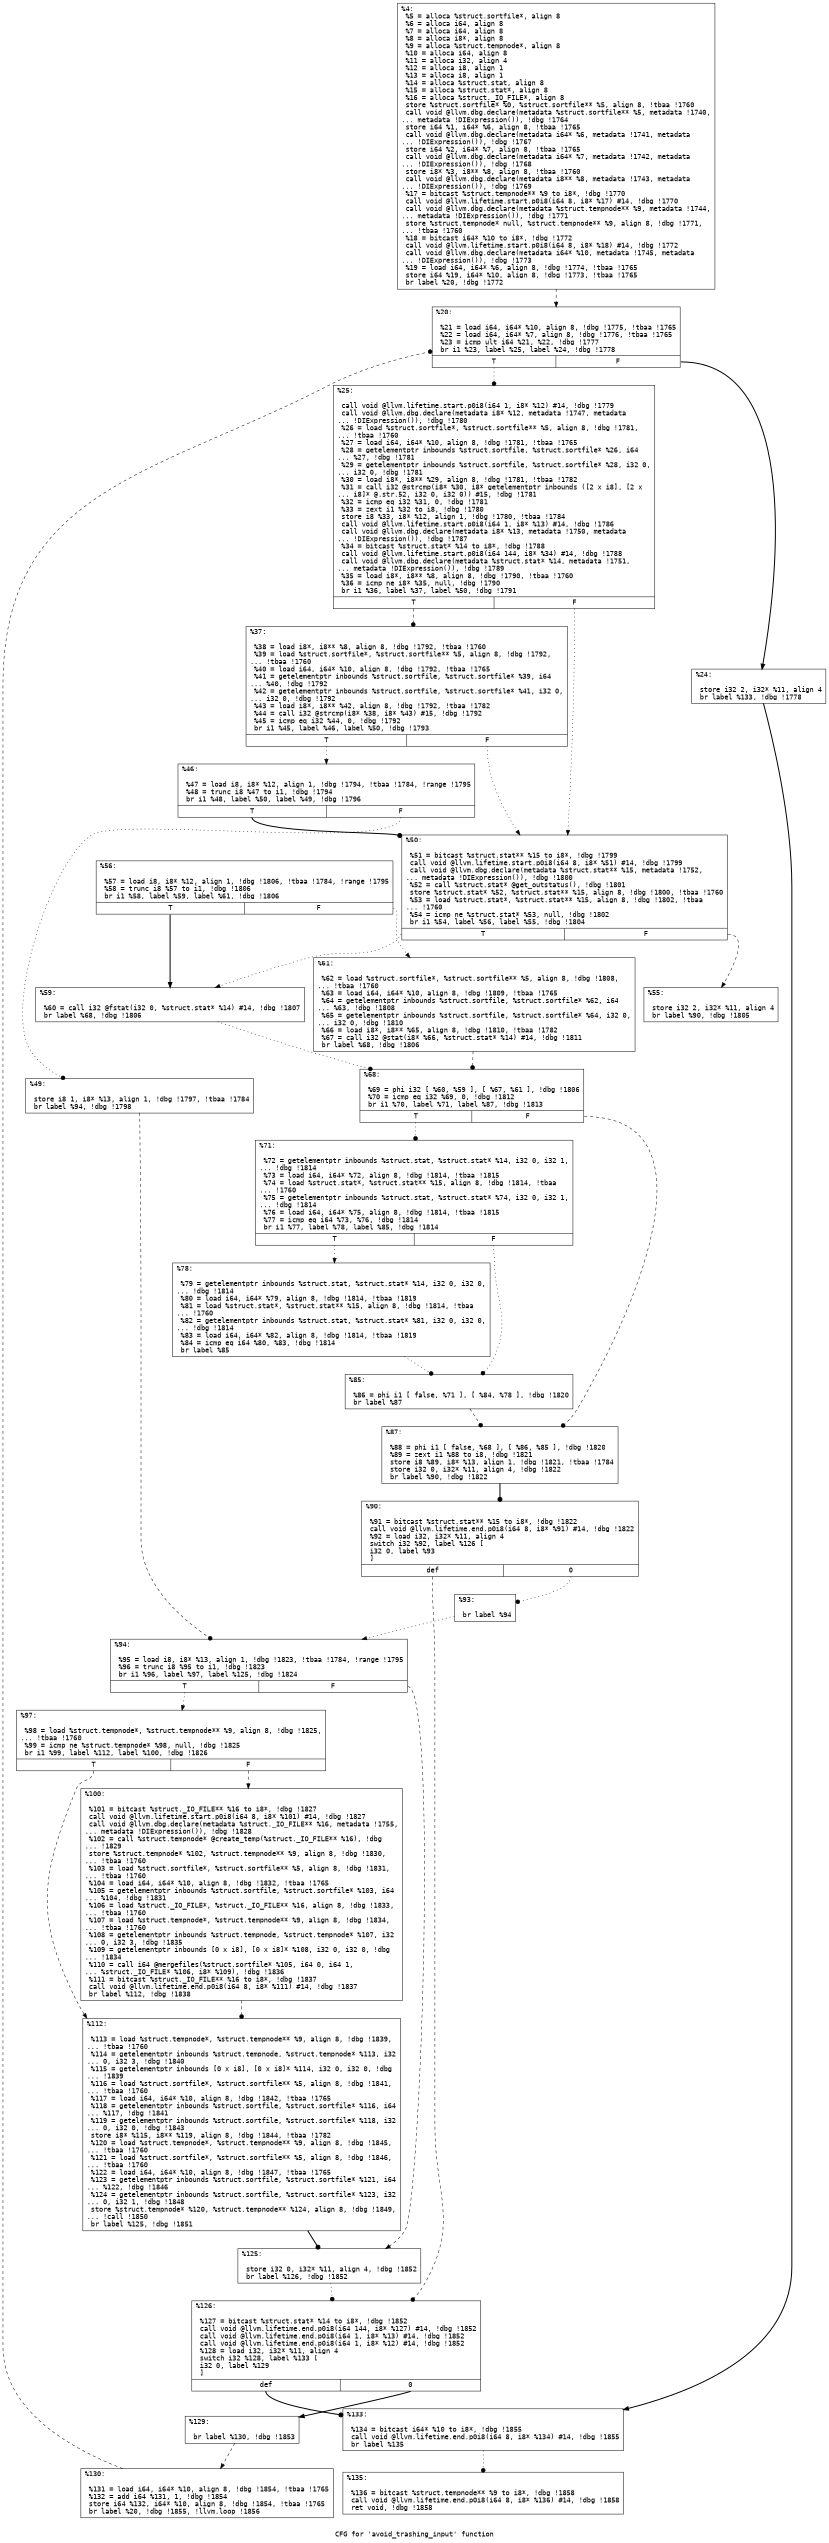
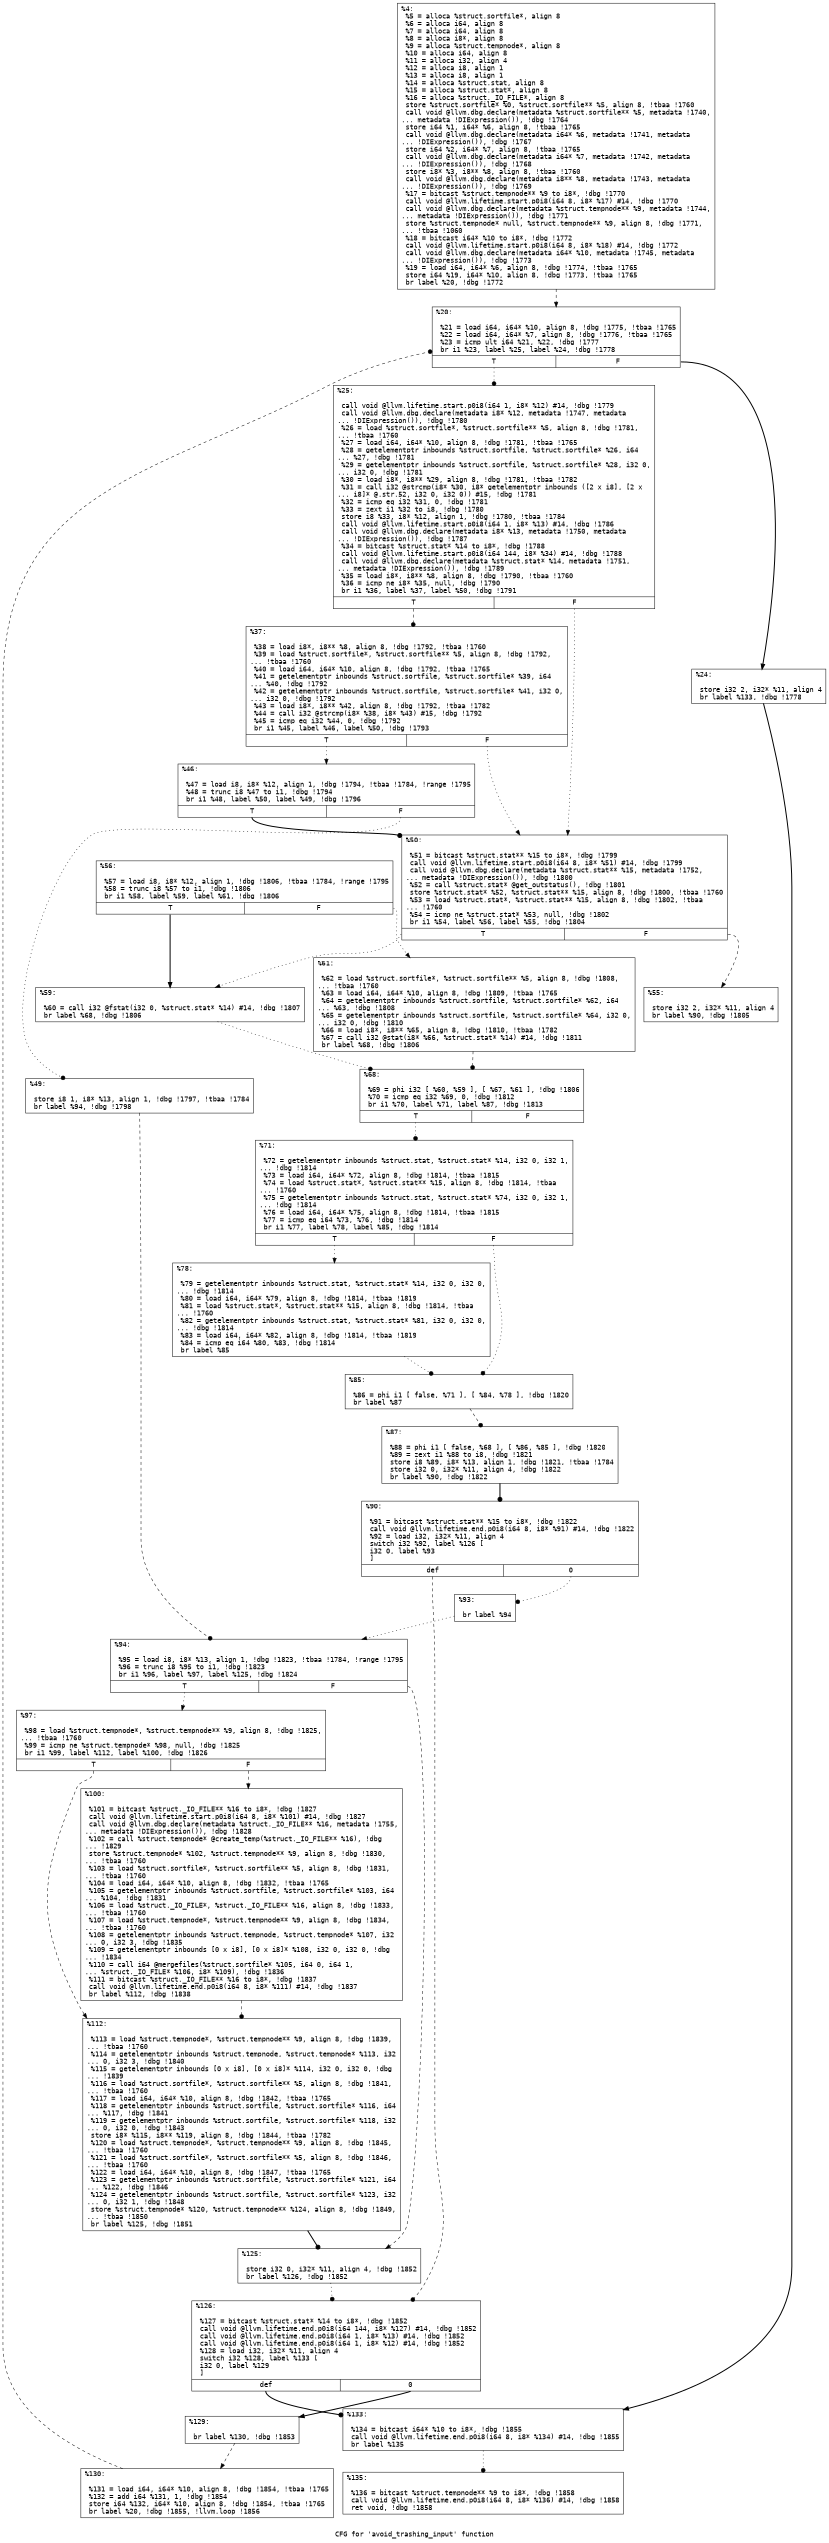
(432, 231) -> (432, 231)
(645, 1258) -> none
(117, 2217) -> (117, 2217)
